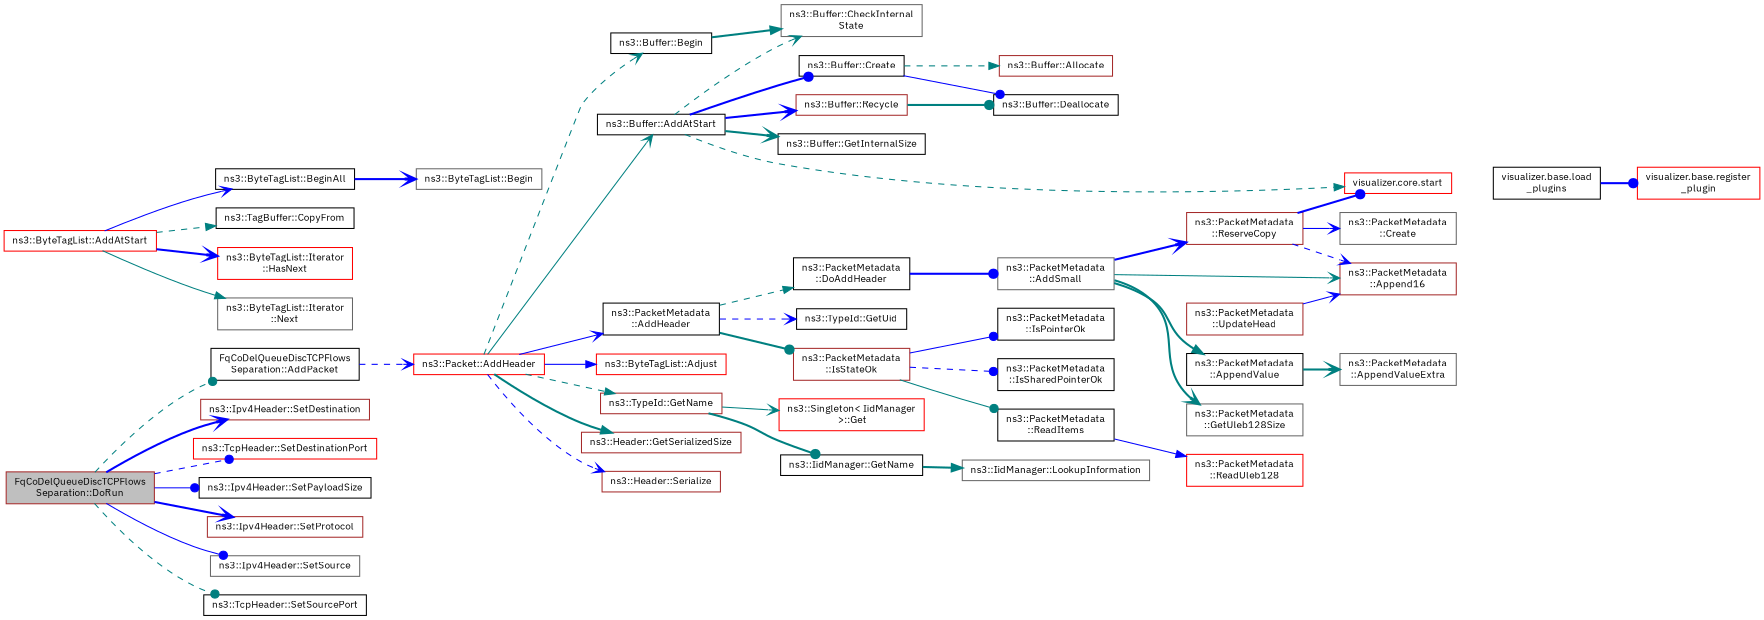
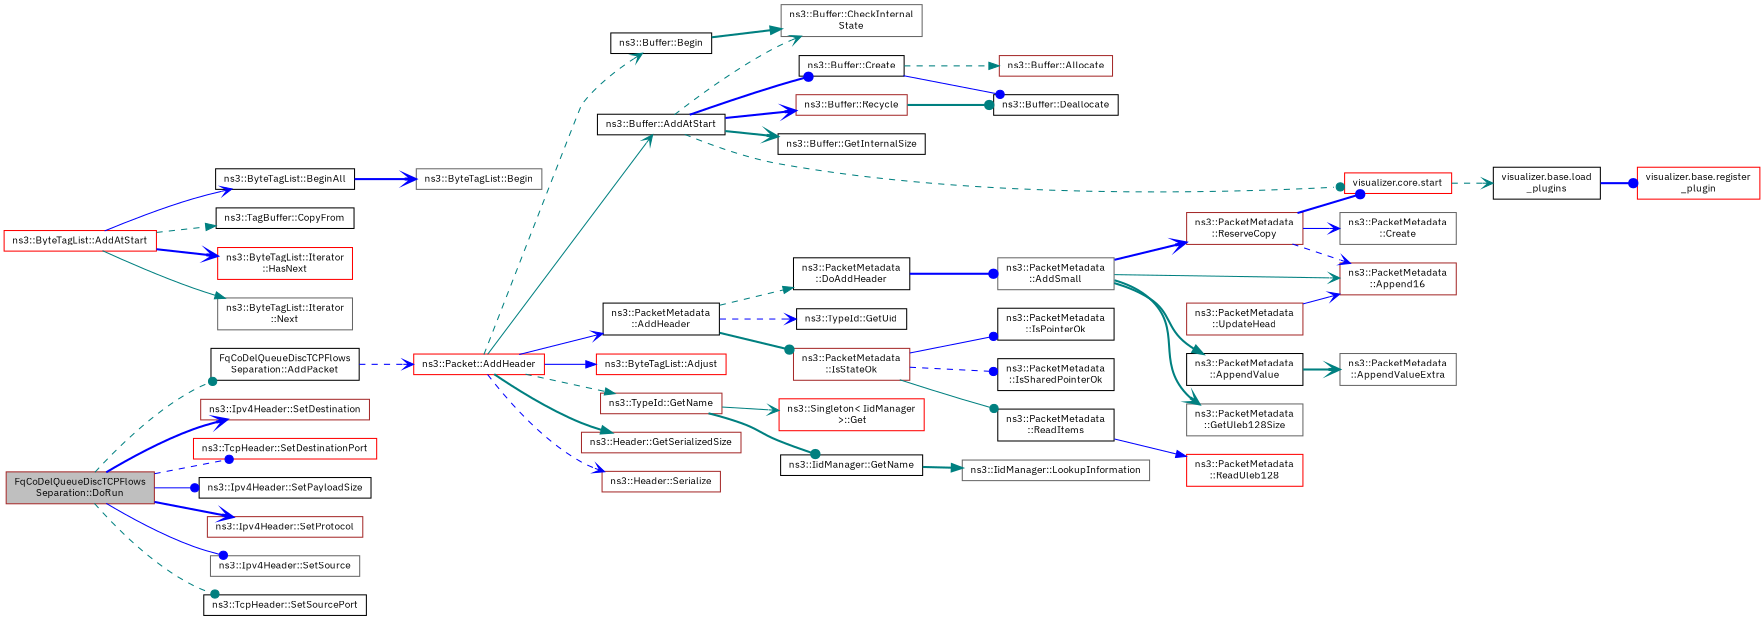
none -> (1467, 183)
(1006, 188) -> (1006, 188)
